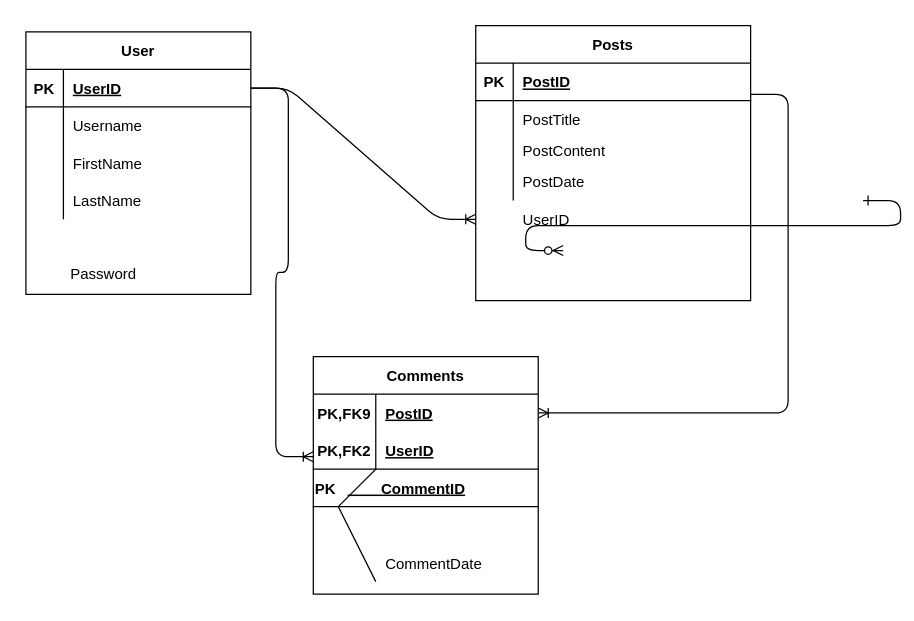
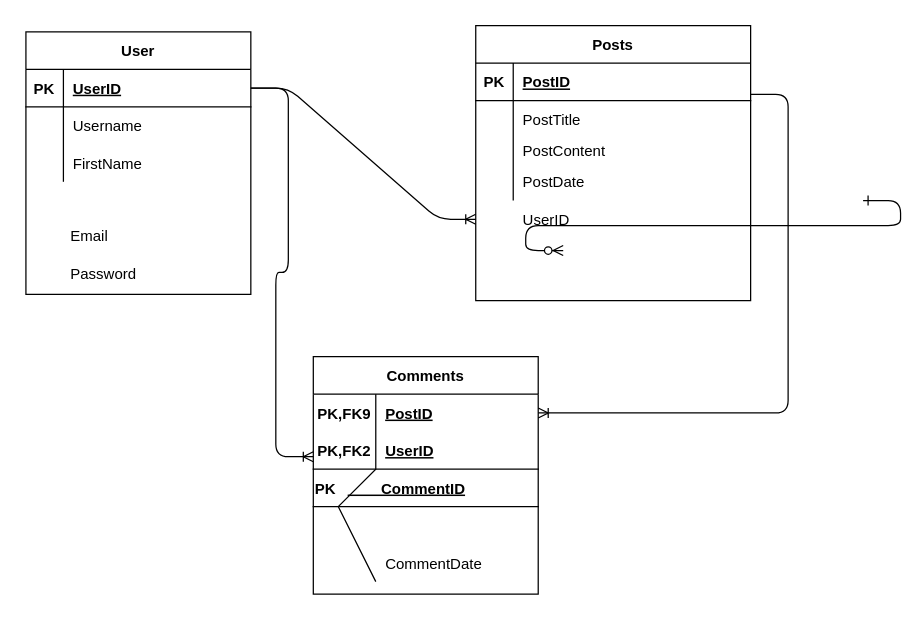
(157, 201) -> none
none -> (144, 238)
